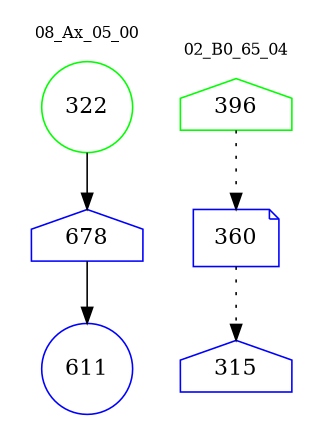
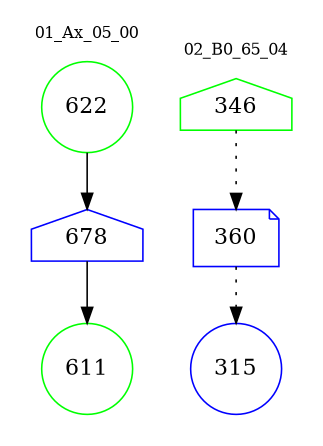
(87, 34) -> (87, 34)
(87, 107) -> (87, 107)
(236, 107) -> (236, 107)
(87, 369) -> (87, 369)
(236, 369) -> (236, 369)
